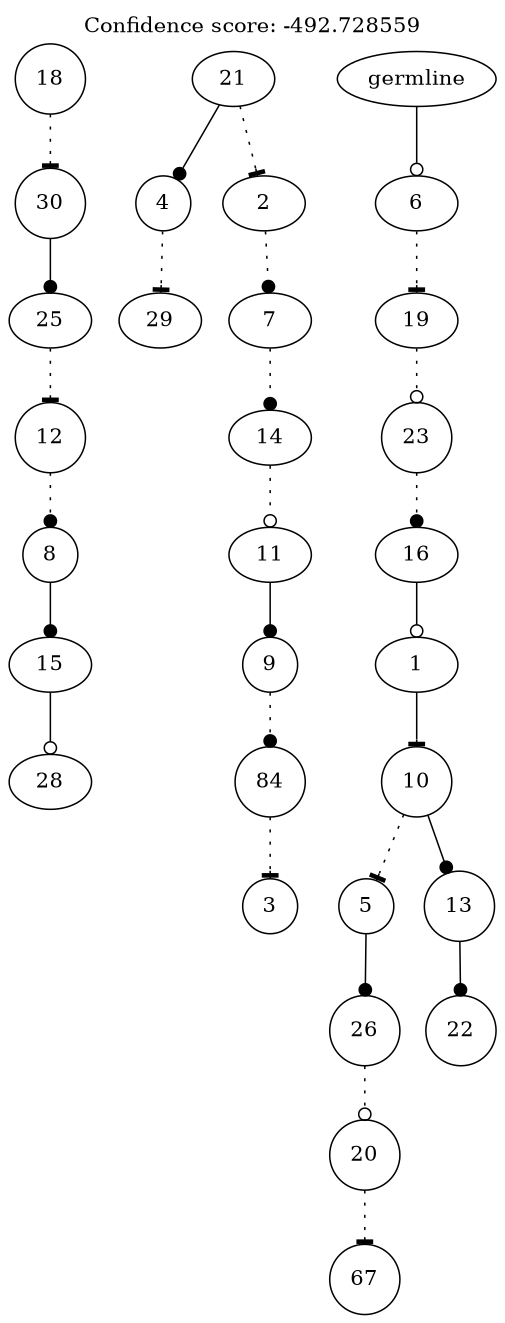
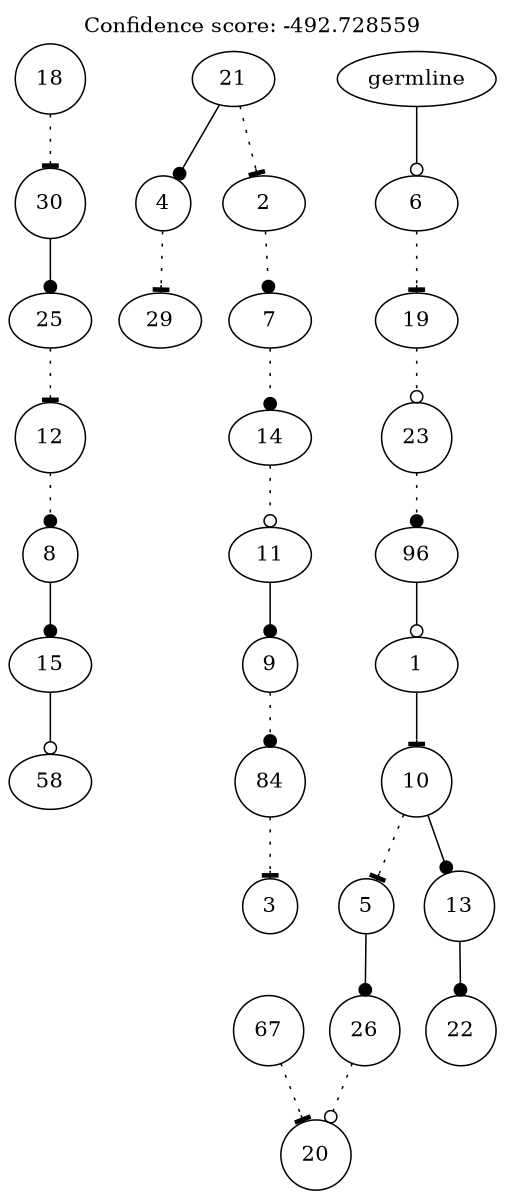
(417, 555) -> (417, 555)
(50, 782) -> (50, 782)
(365, 1214) -> (291, 1089)
